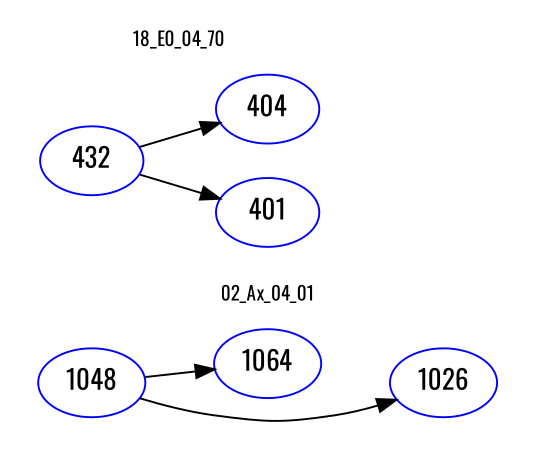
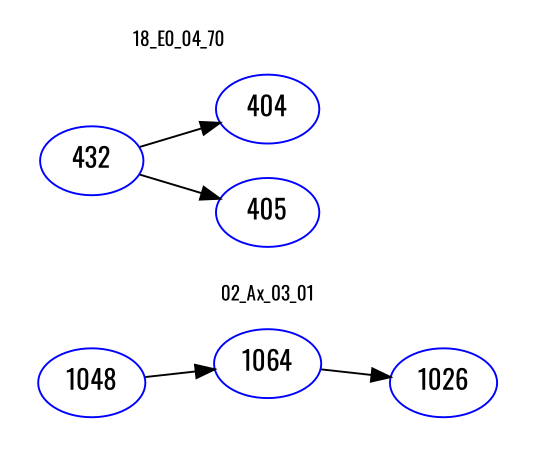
(268, 212) -> (268, 212)
(268, 296) -> (268, 296)
(259, 420) -> (346, 372)
